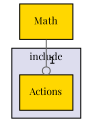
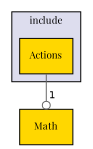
(46, 55) -> (46, 88)
